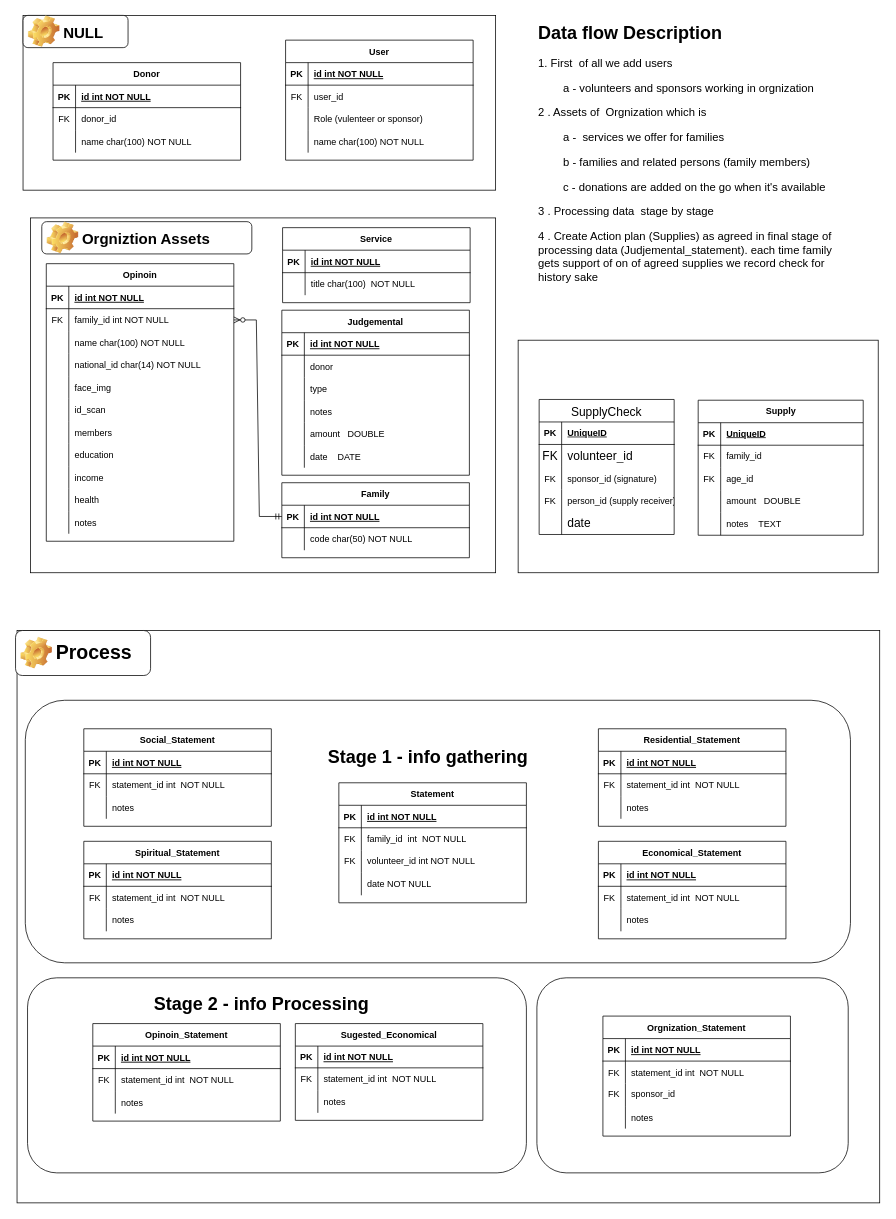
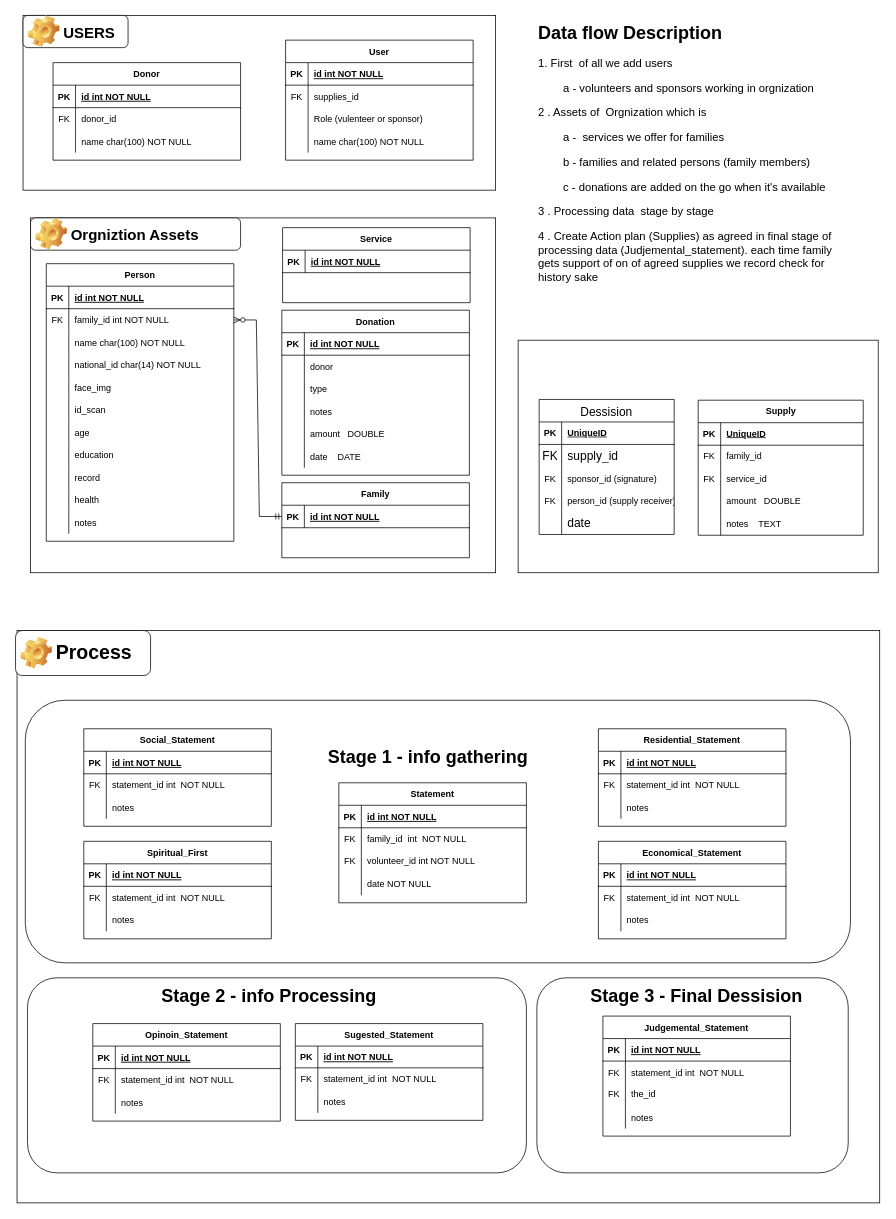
(80, 32) -> (84, 32)
(330, 97) -> (338, 97)
(147, 238) -> (135, 234)
(140, 275) -> (140, 275)
(387, 284) -> none
(375, 322) -> (375, 322)
(606, 412) -> (606, 412)
(92, 433) -> (82, 433)
(605, 456) -> (594, 456)
(88, 478) -> (89, 478)
(740, 479) -> (749, 479)
(387, 539) -> none
(177, 853) -> (177, 853)
none -> (696, 996)
(261, 1004) -> (269, 996)
(696, 1028) -> (696, 1028)
(389, 1035) -> (389, 1035)
(655, 1095) -> (645, 1095)
